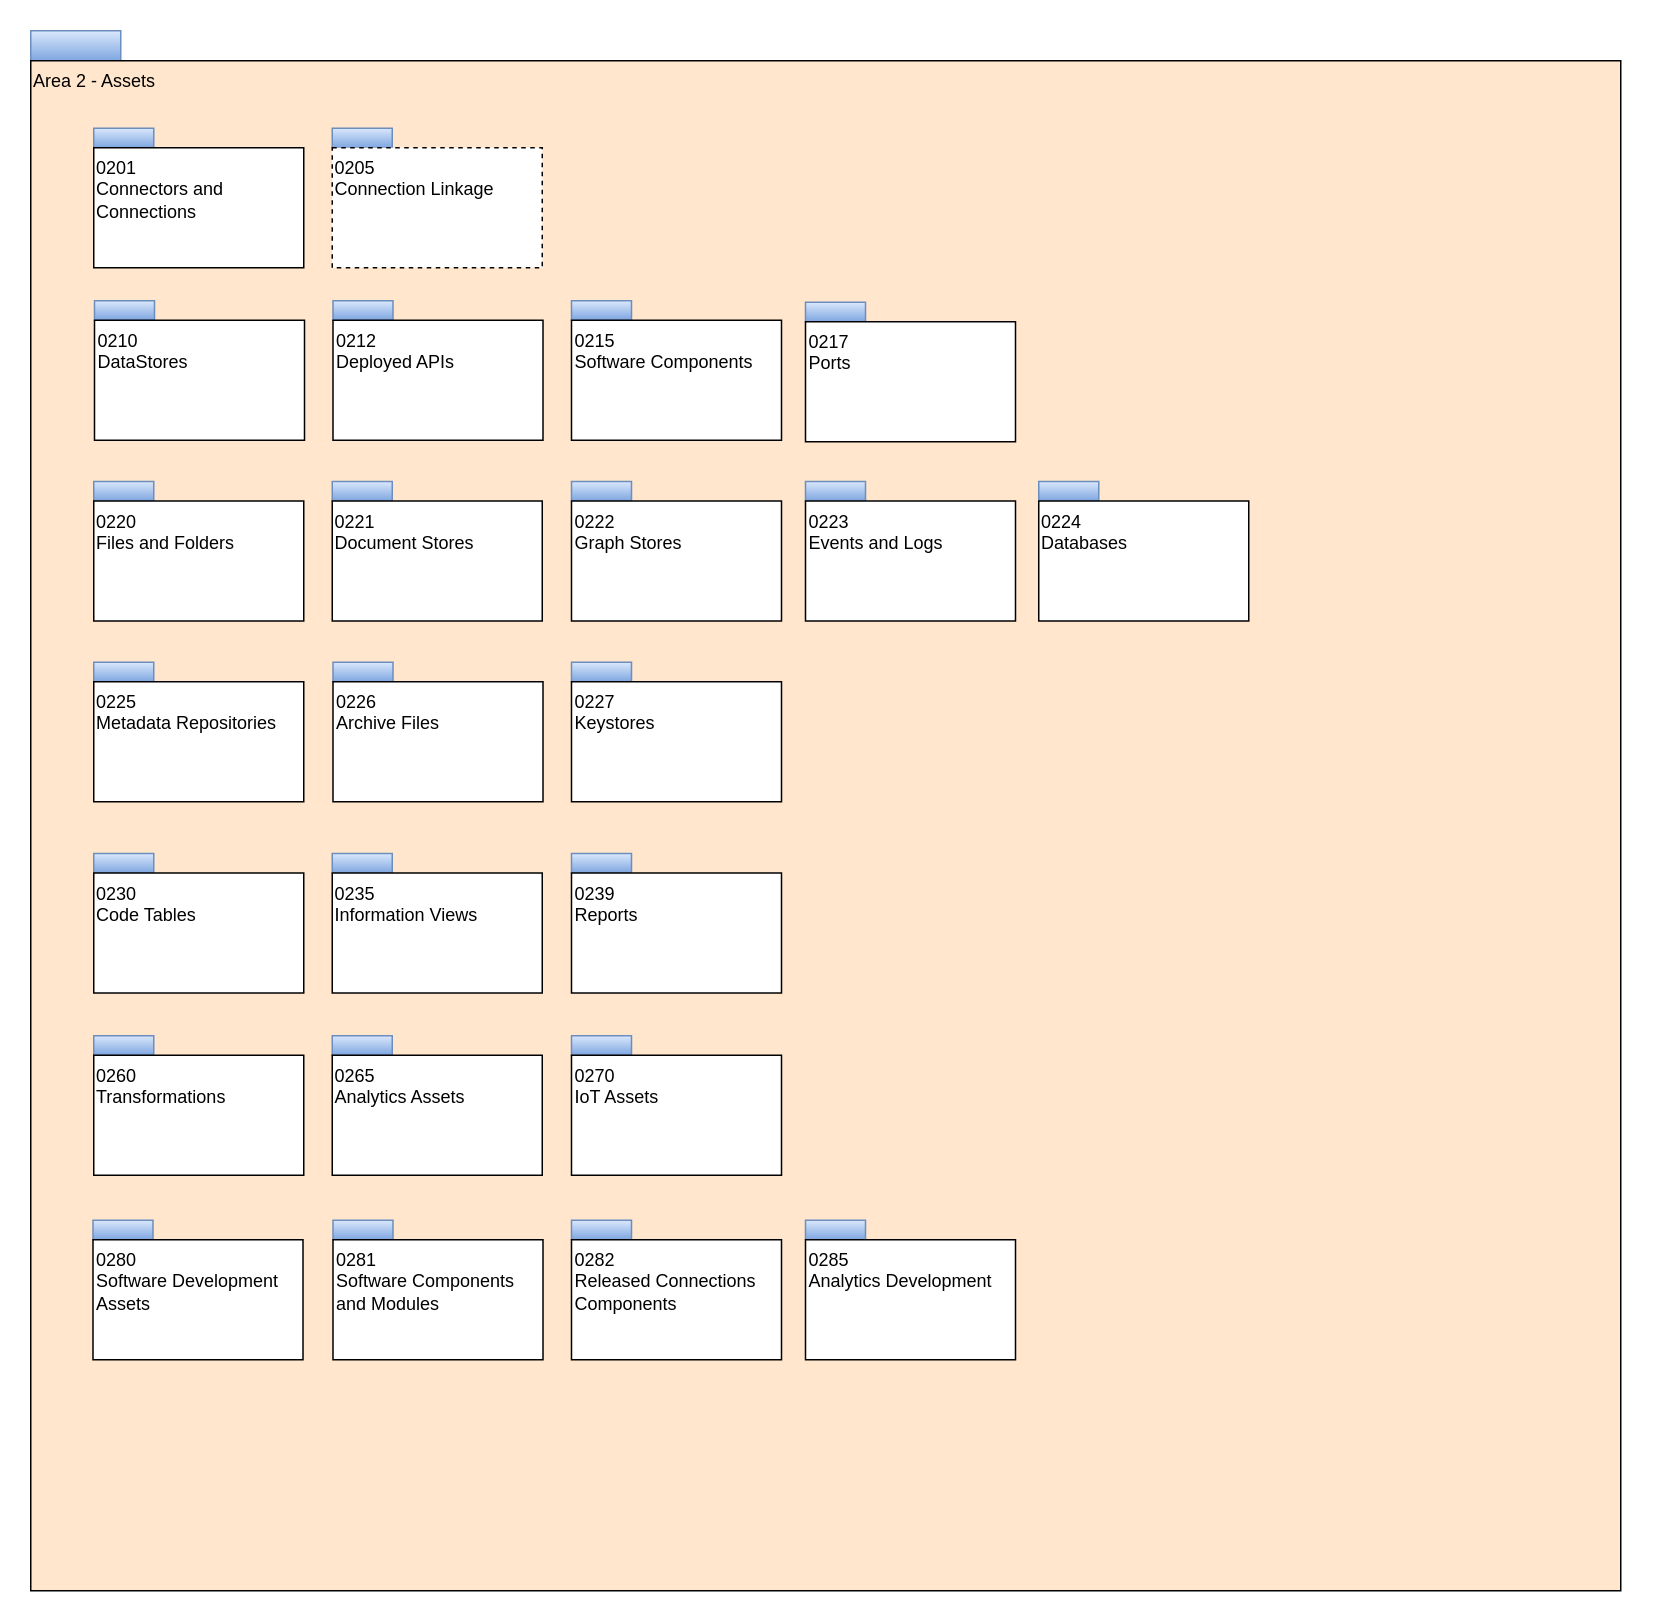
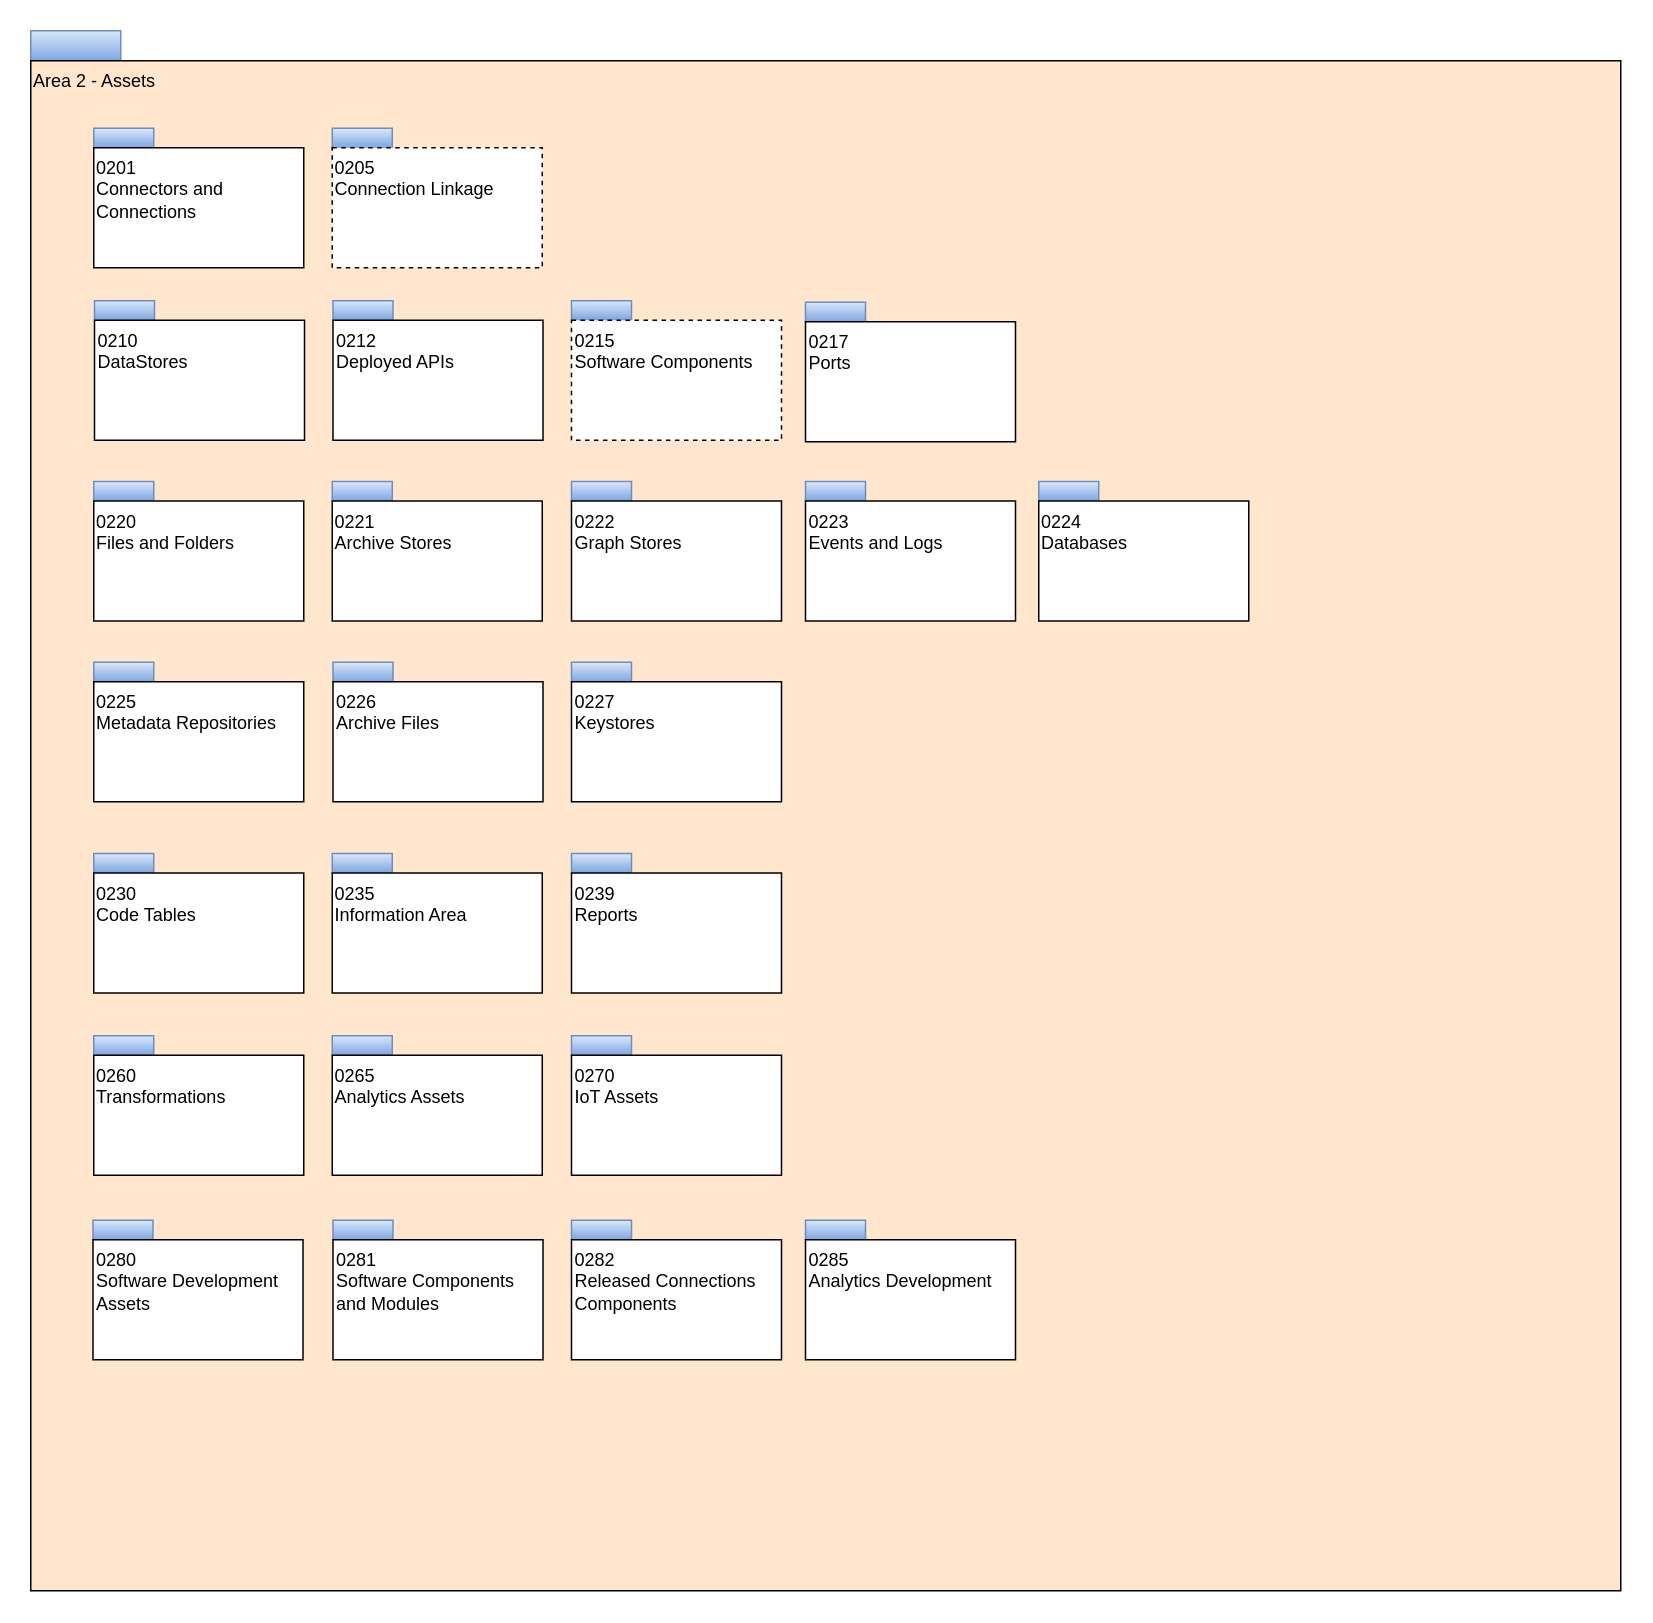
(677, 380) -> (677, 380)
(409, 534) -> (401, 534)
(414, 906) -> (411, 906)
